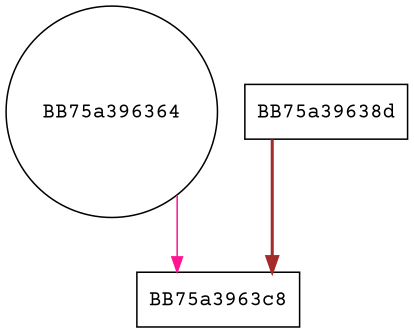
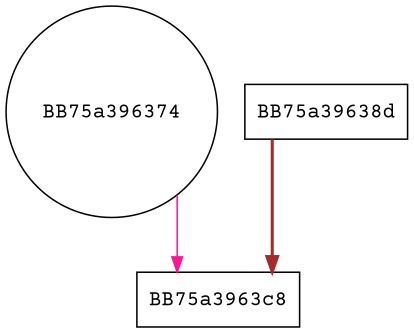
(112, 112) -> (112, 112)
